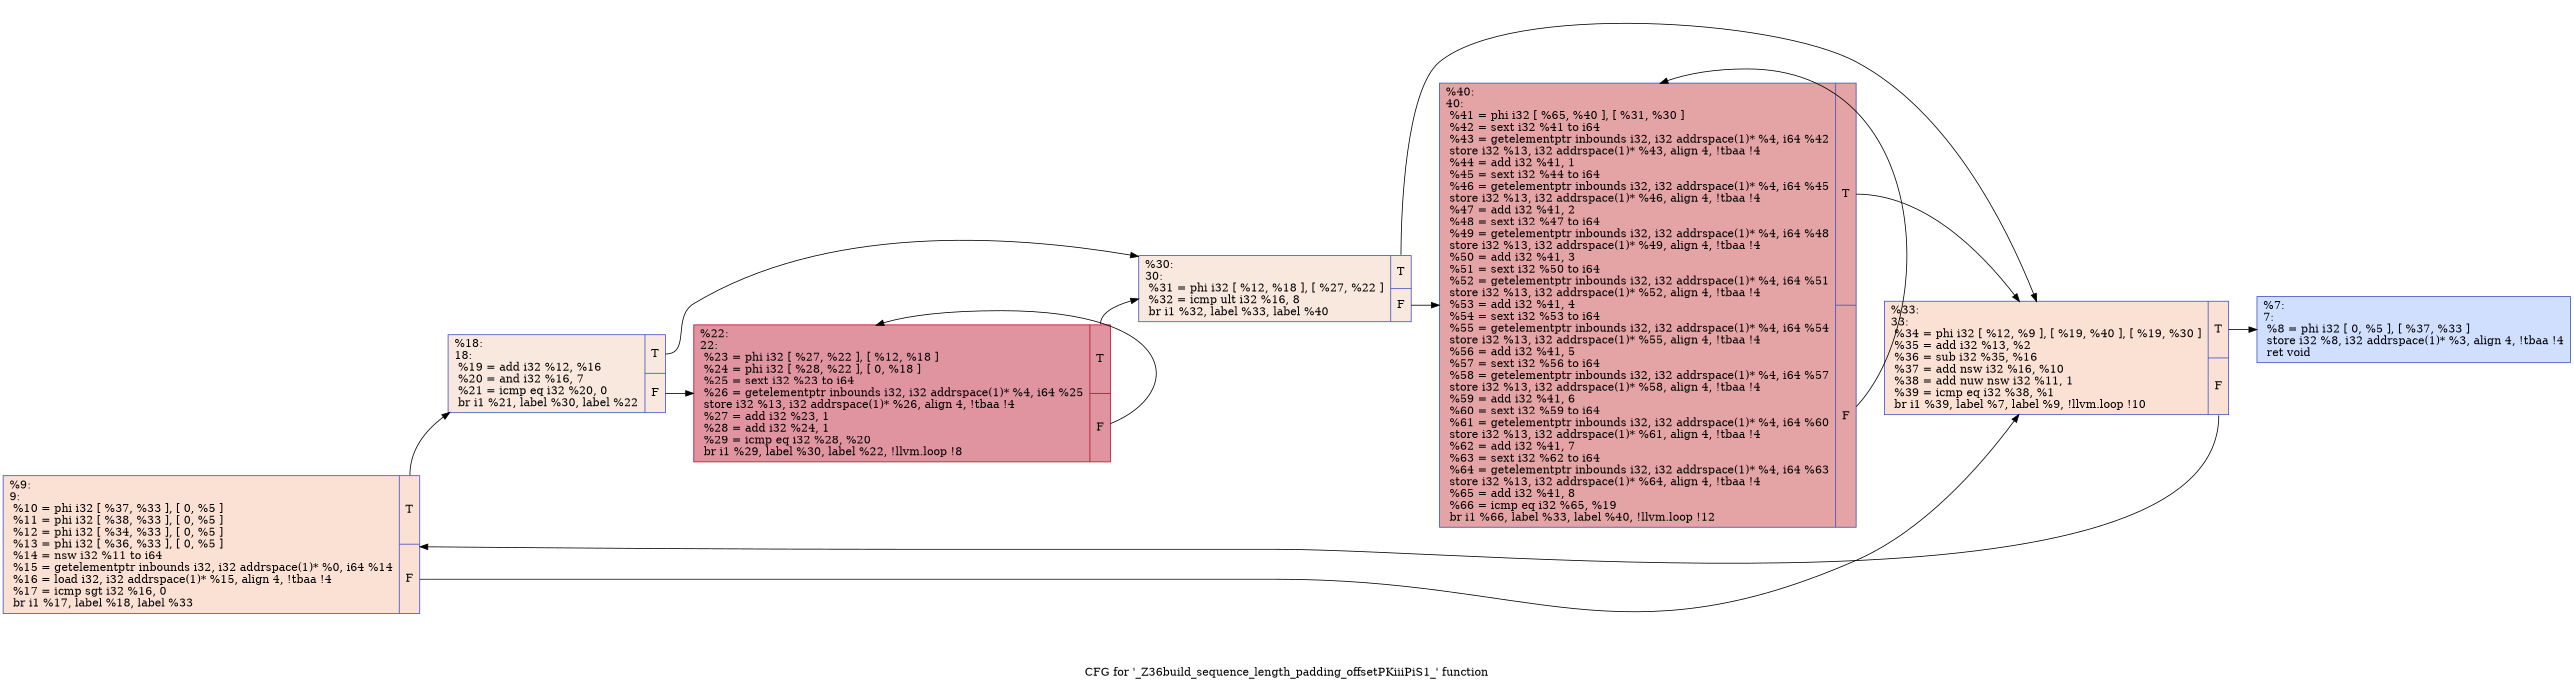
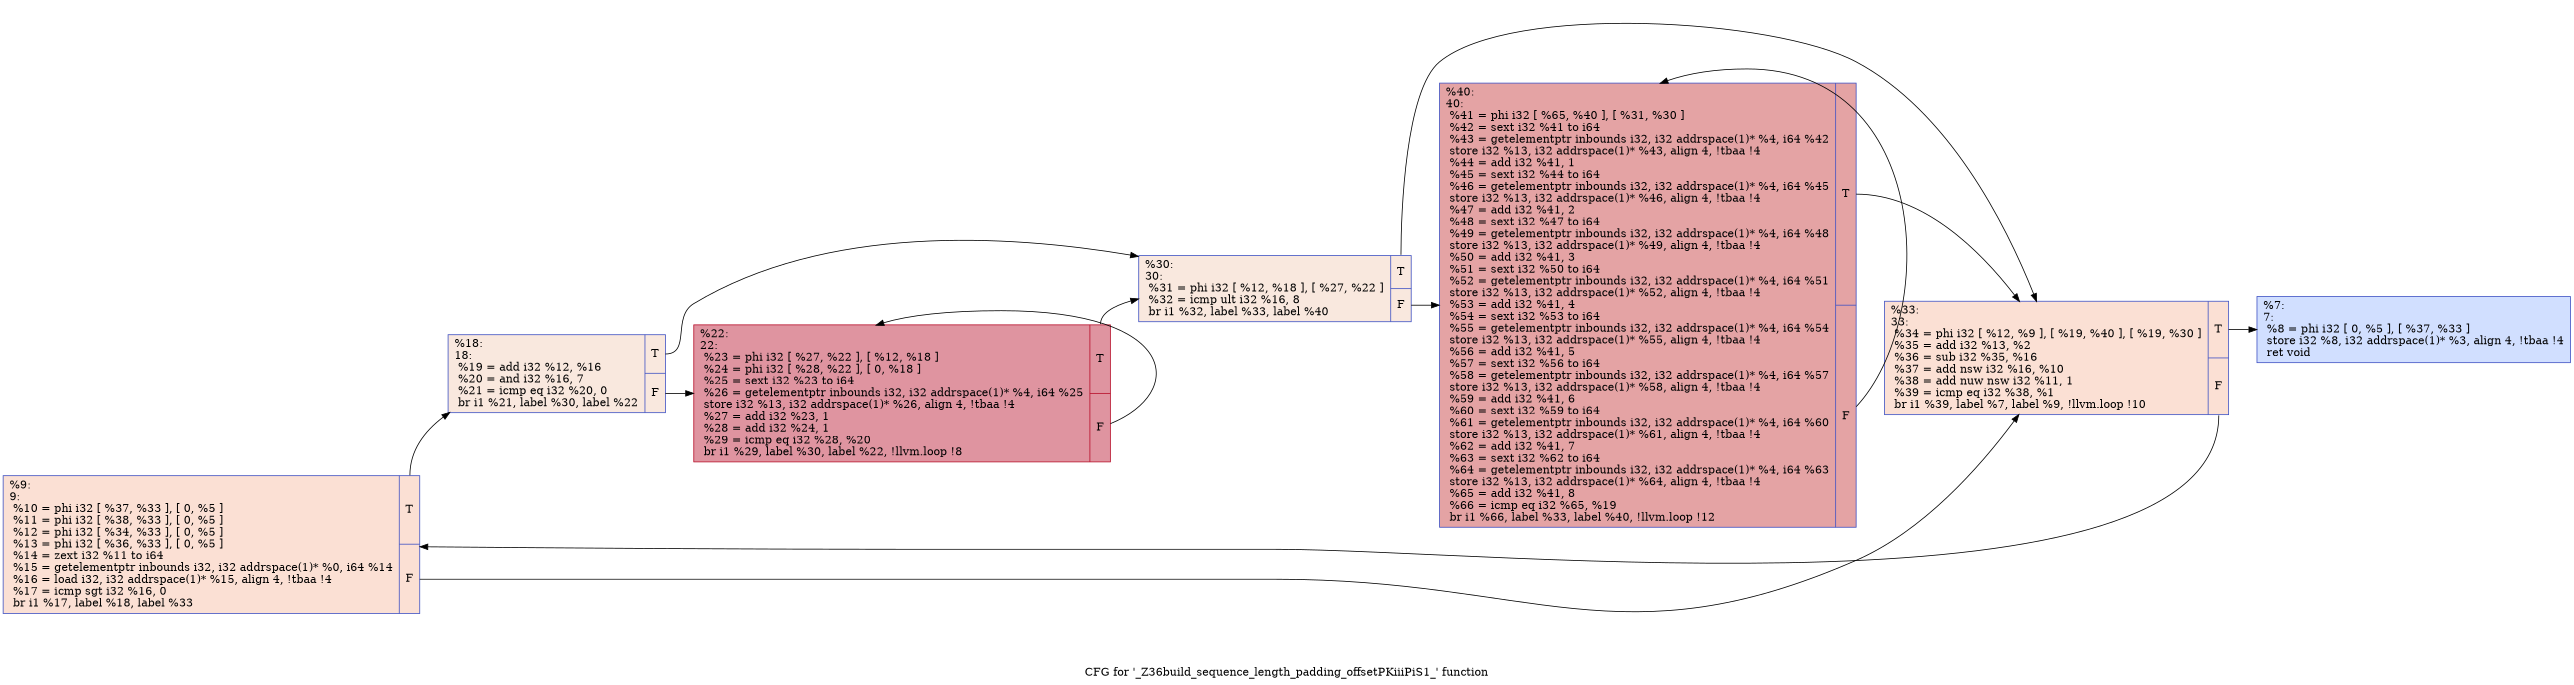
(86, 556) -> (87, 556)
